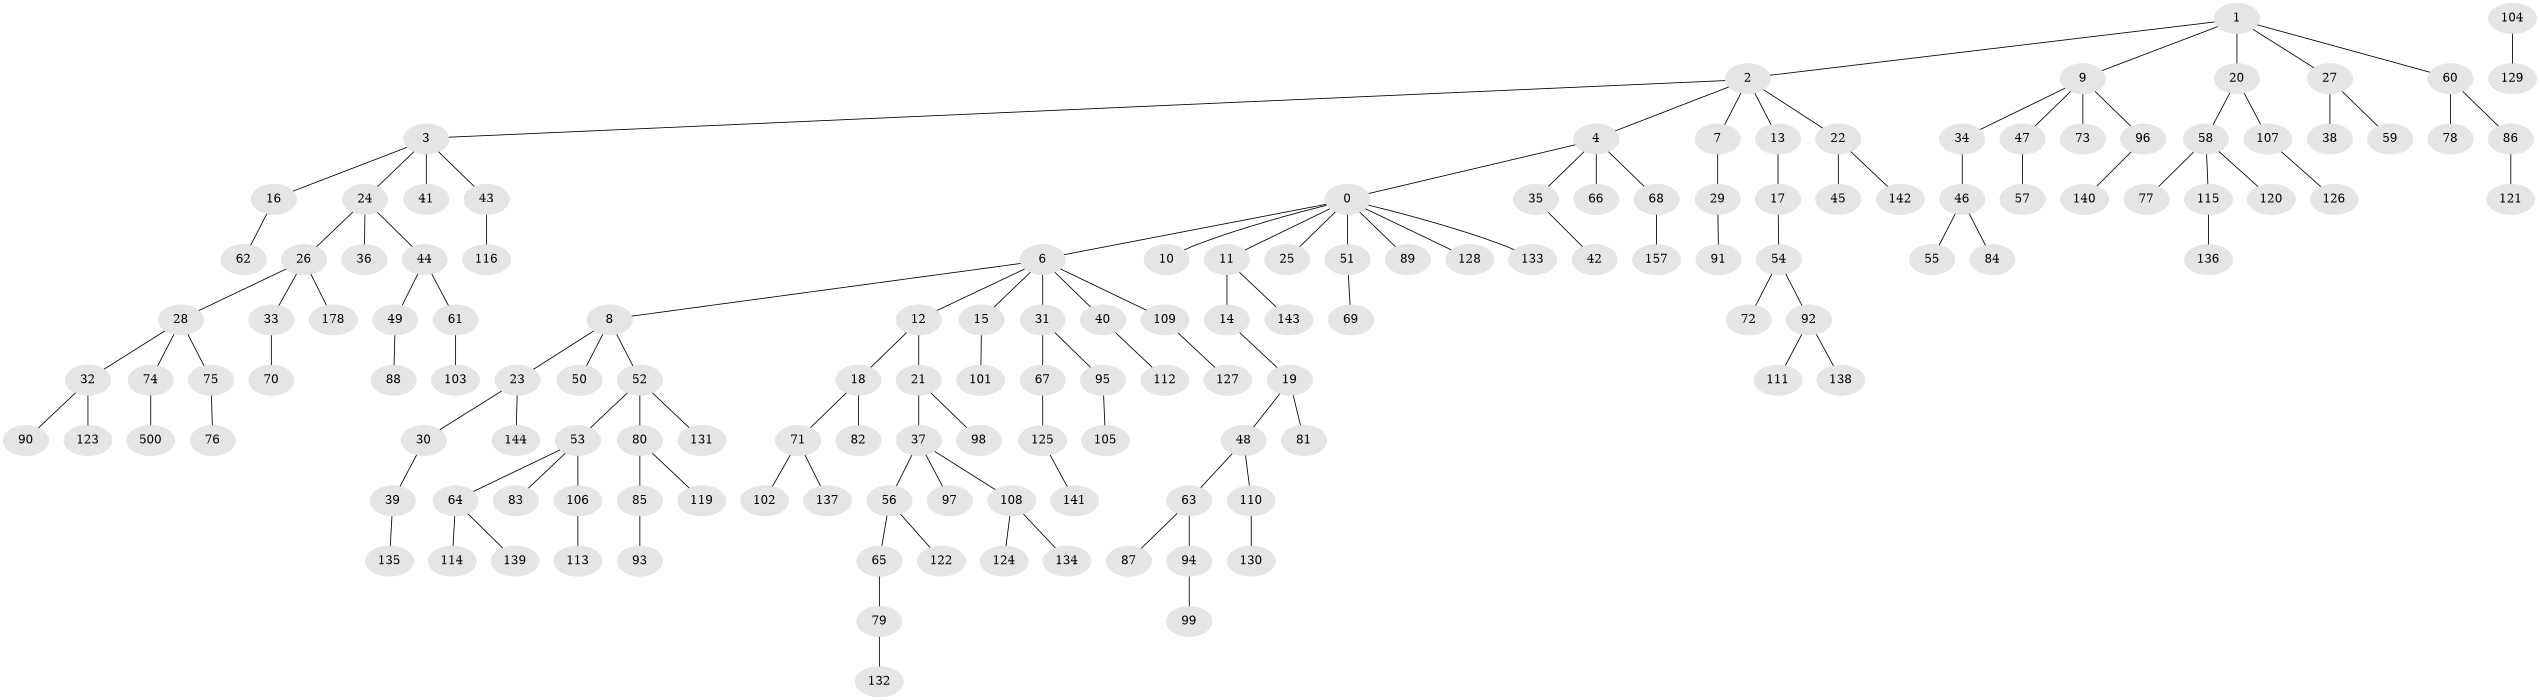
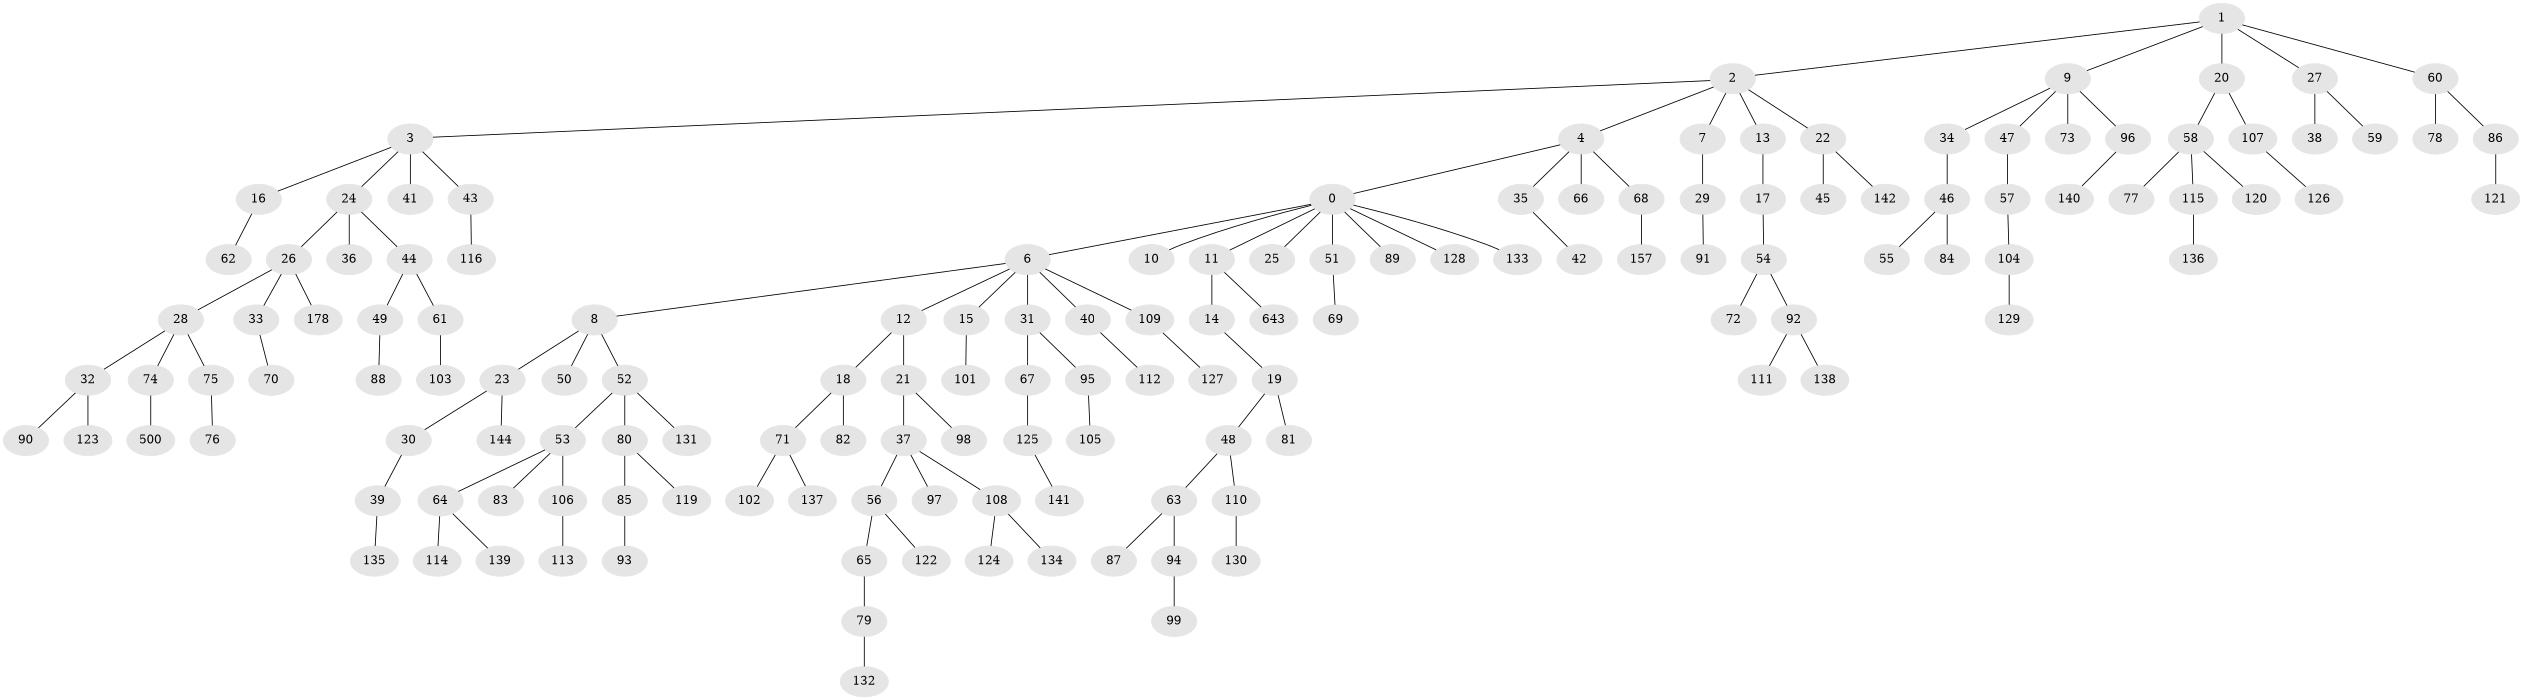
none -> (2008, 230)
(1289, 320) -> (1274, 320)
